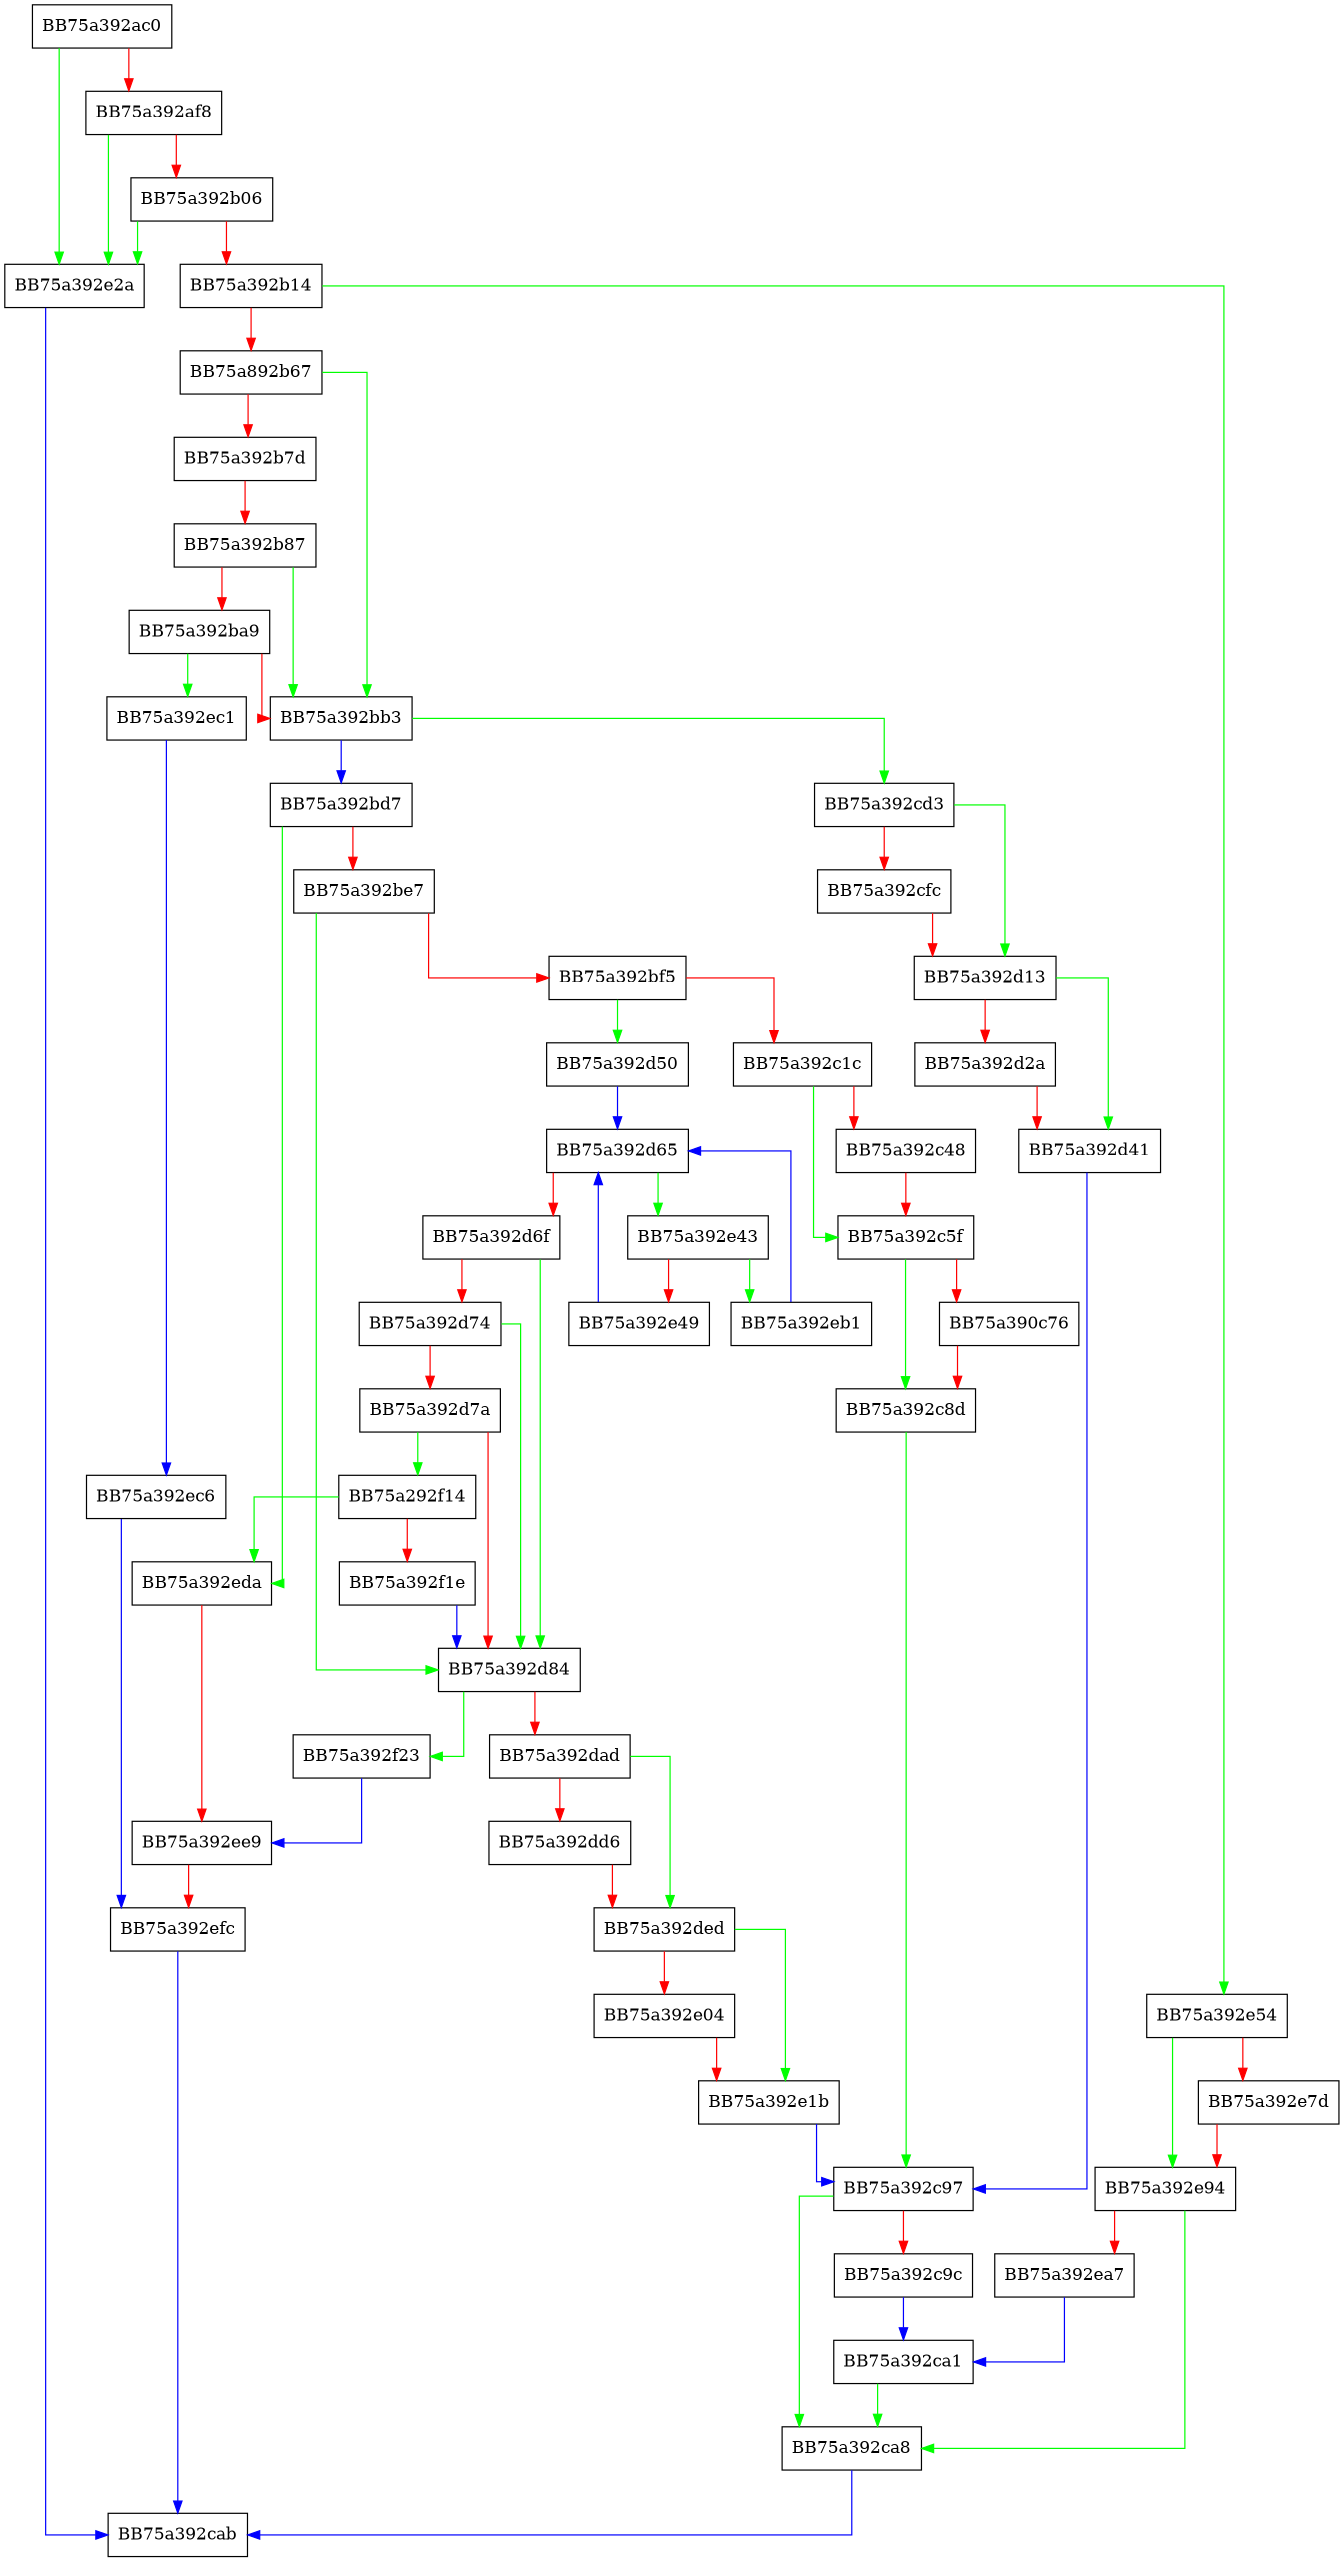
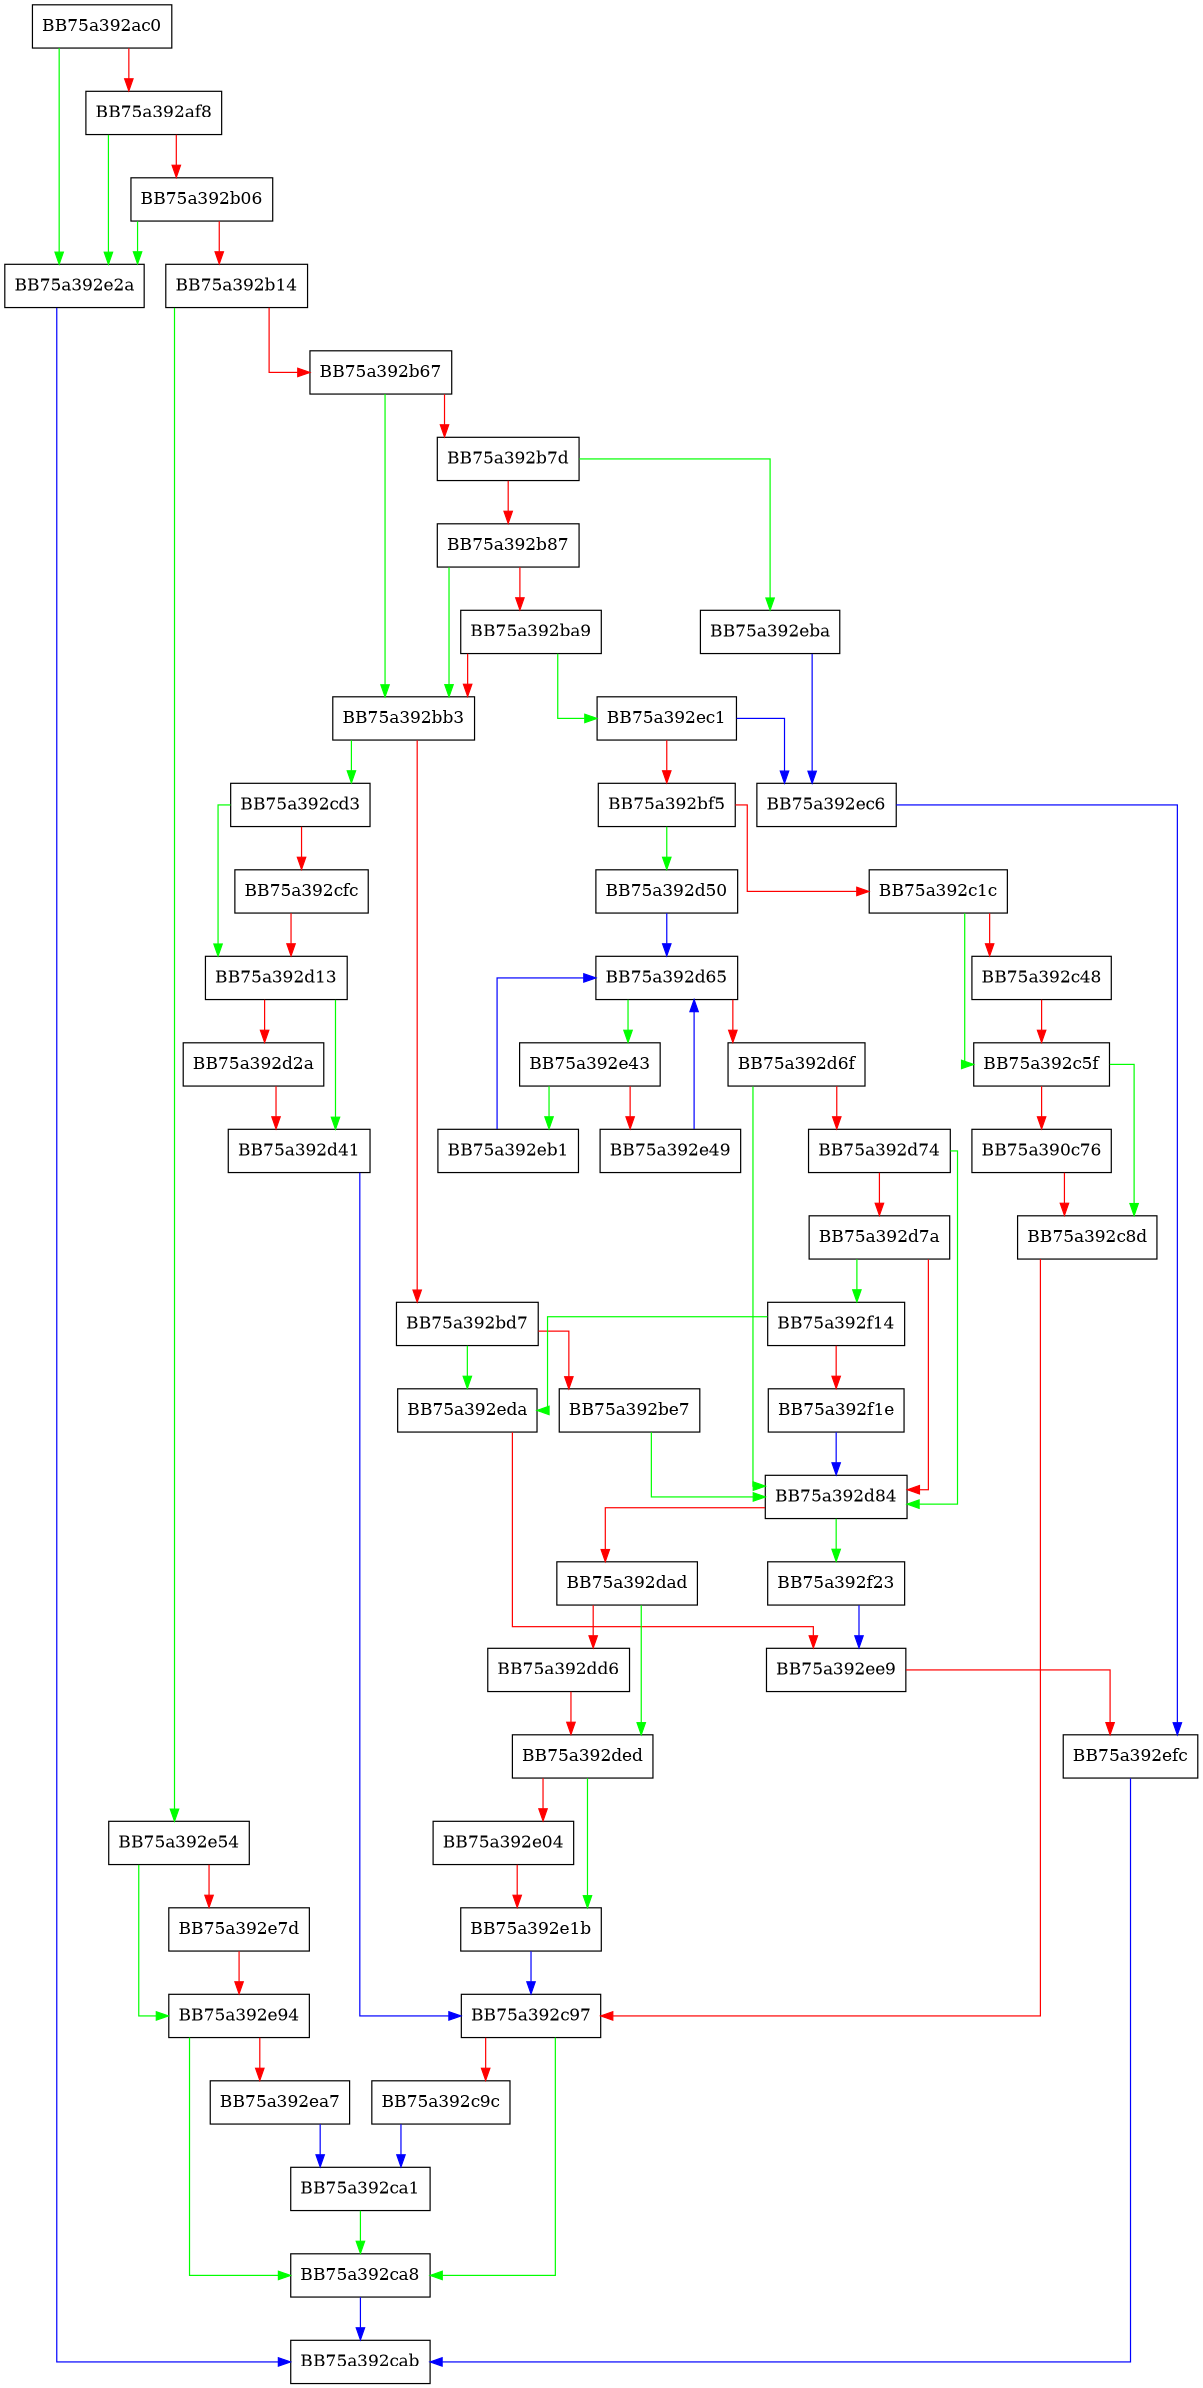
(251, 372) -> (381, 372)
none -> (770, 632)
(341, 756) -> (417, 1015)
(450, 978) -> (667, 756)
(407, 1497) -> (836, 1324)
(906, 1794) -> (1040, 1851)
